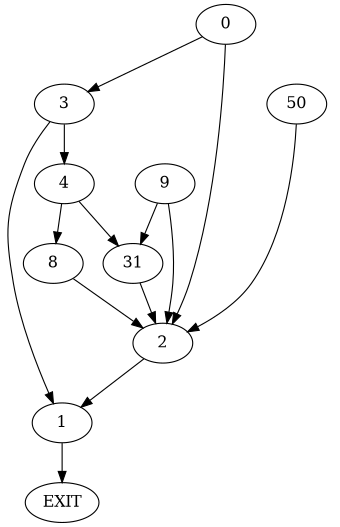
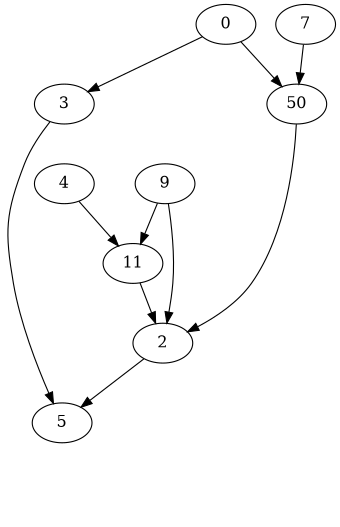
none -> (306, 24)
(64, 138) -> none
(212, 181) -> (258, 60)
(53, 263) -> none
(133, 263) -> (133, 263)
(62, 423) -> (62, 423)
(62, 503) -> none
